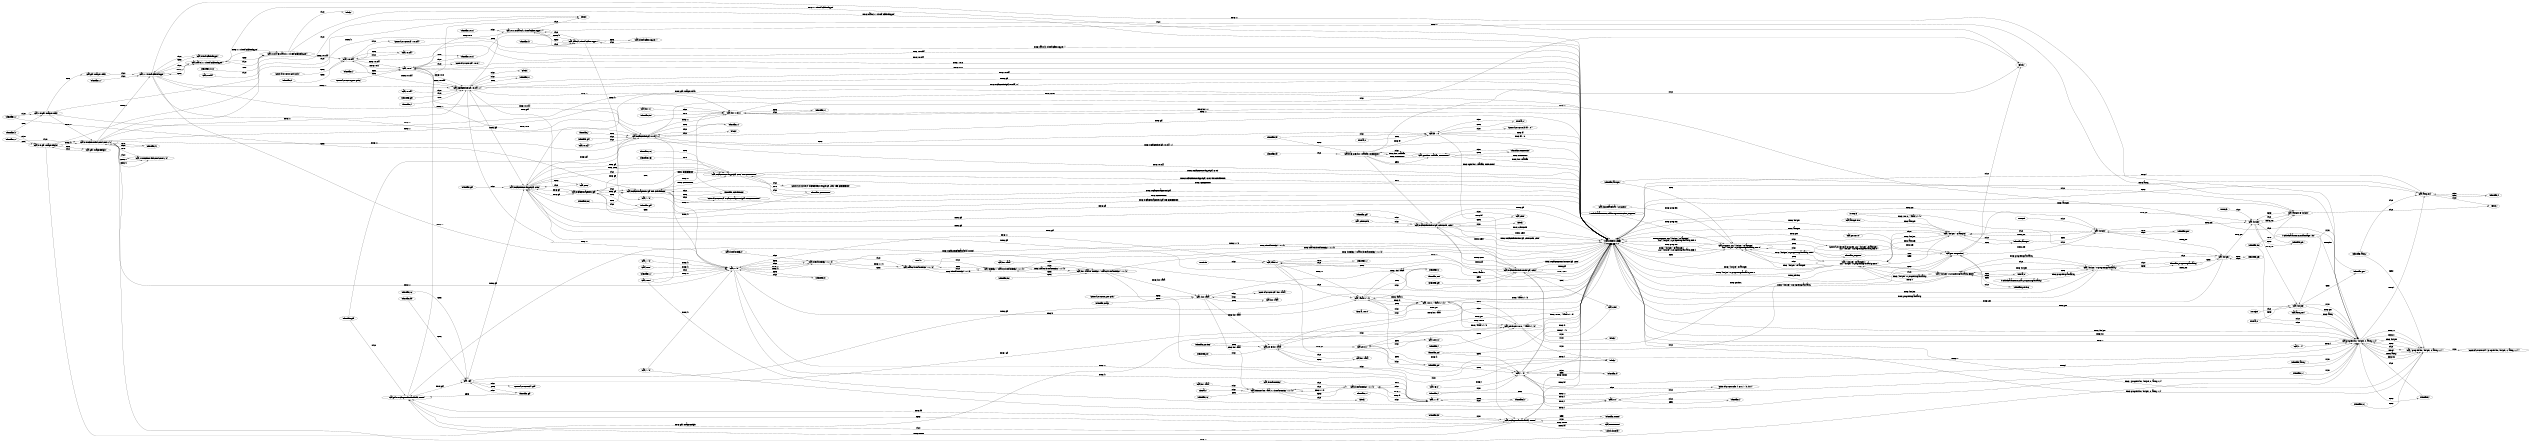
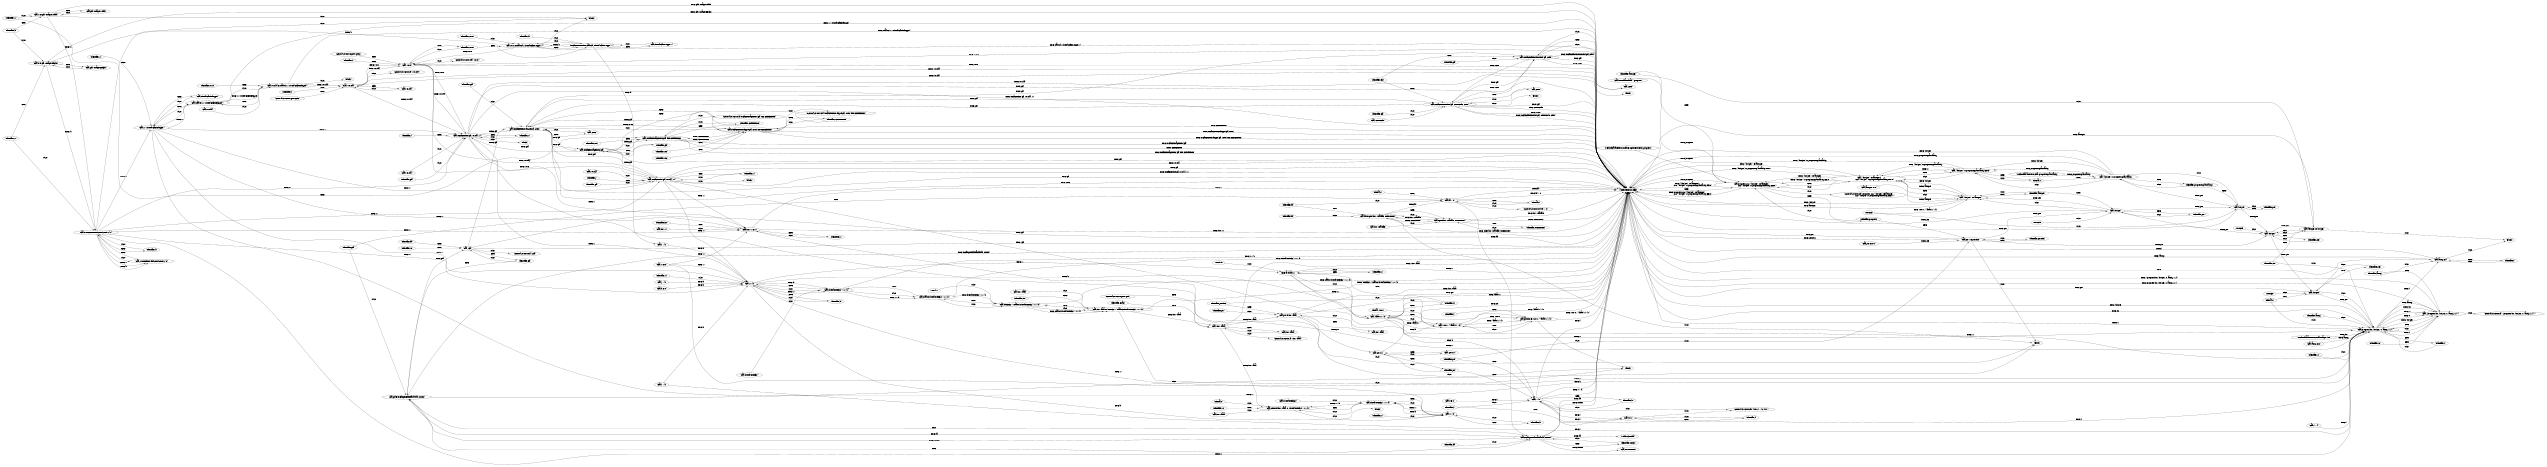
(584, 41) -> (592, 45)
(121, 74) -> (74, 14)
(1398, 189) -> (1413, 92)
none -> (1378, 227)
(1272, 263) -> (1288, 273)
(1734, 299) -> none
